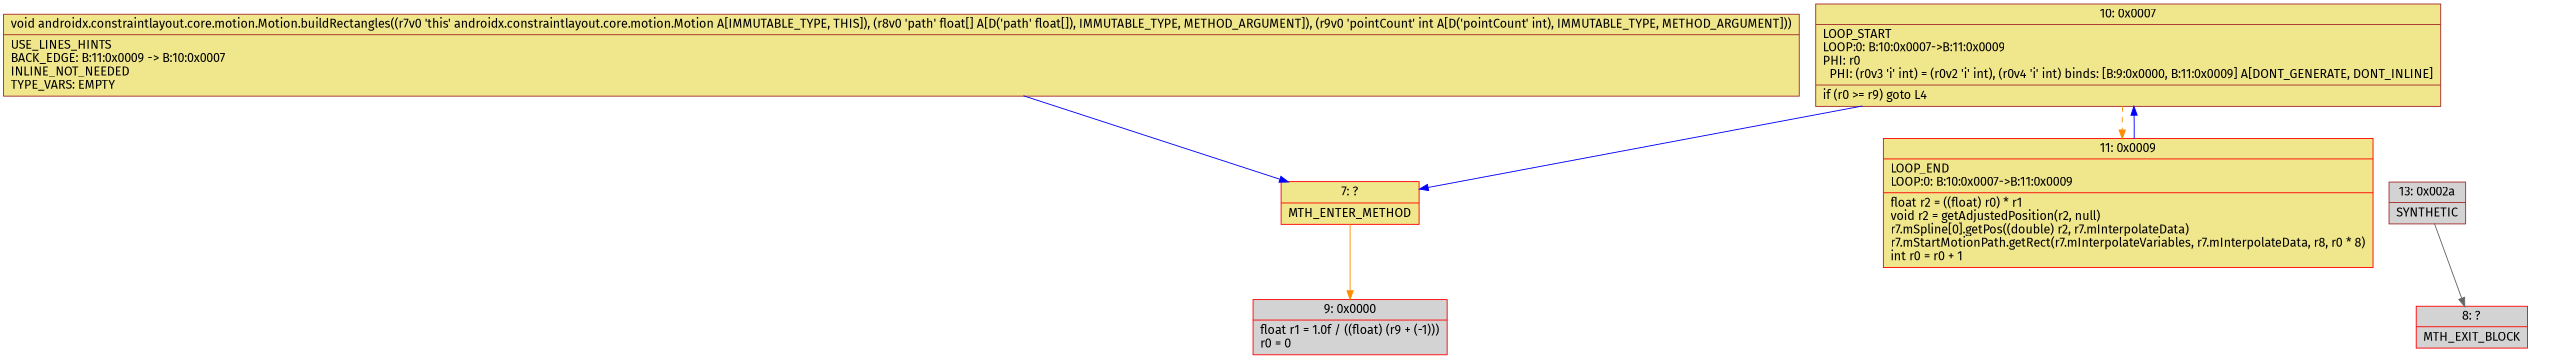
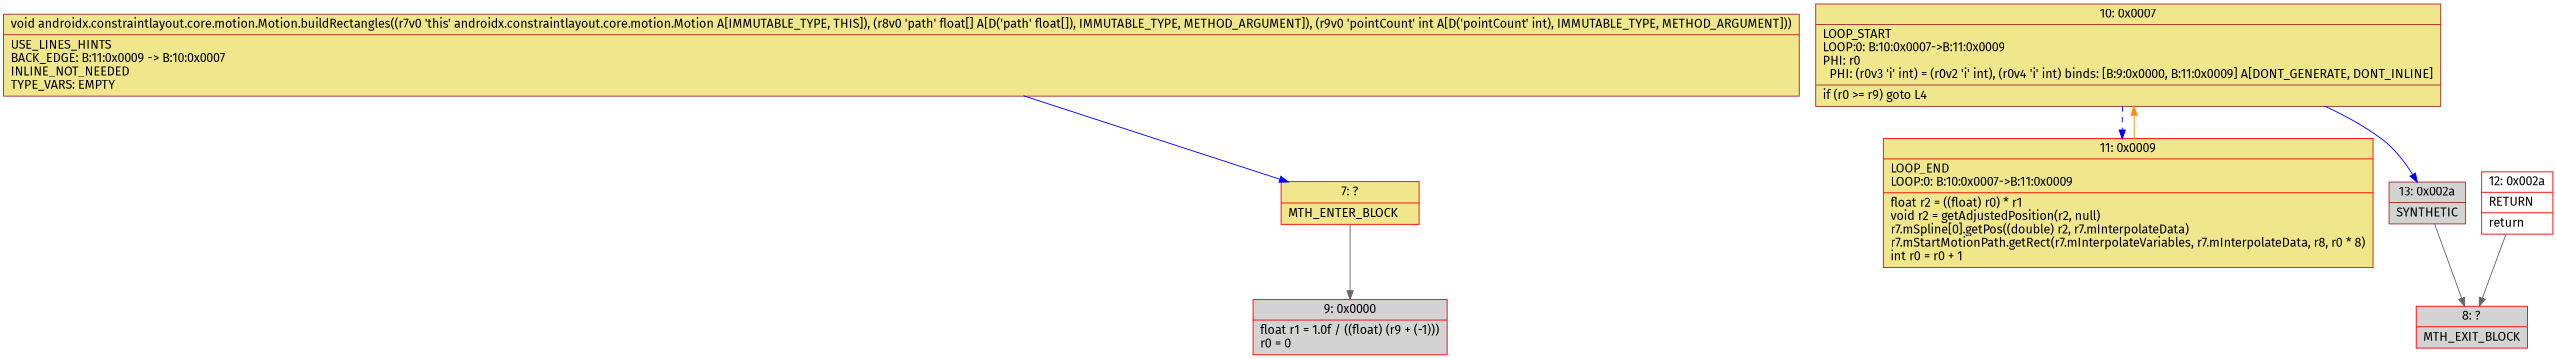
(2122, 118) -> (2122, 118)
(2134, 127) -> (2134, 127)
(1645, 147) -> (2374, 133)
none -> (2517, 203)
(1350, 213) -> (1343, 213)
(1350, 257) -> (1350, 257)
